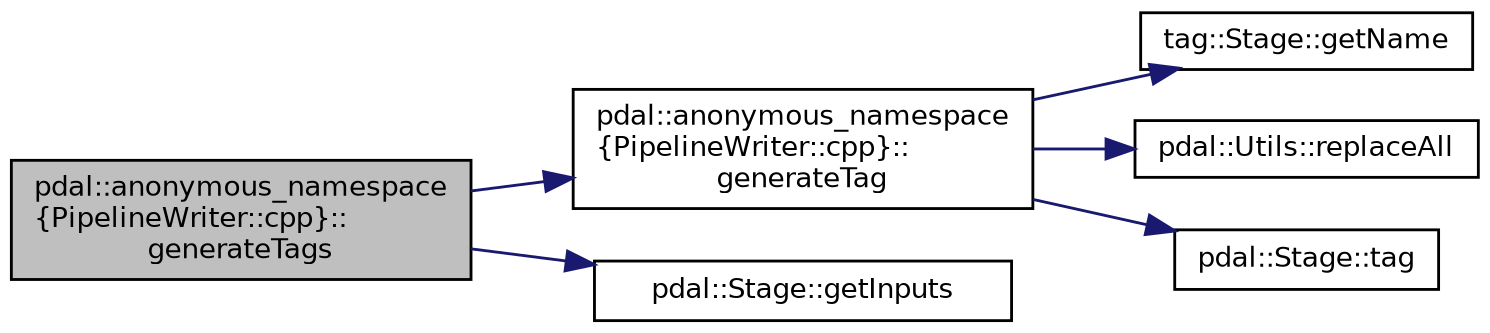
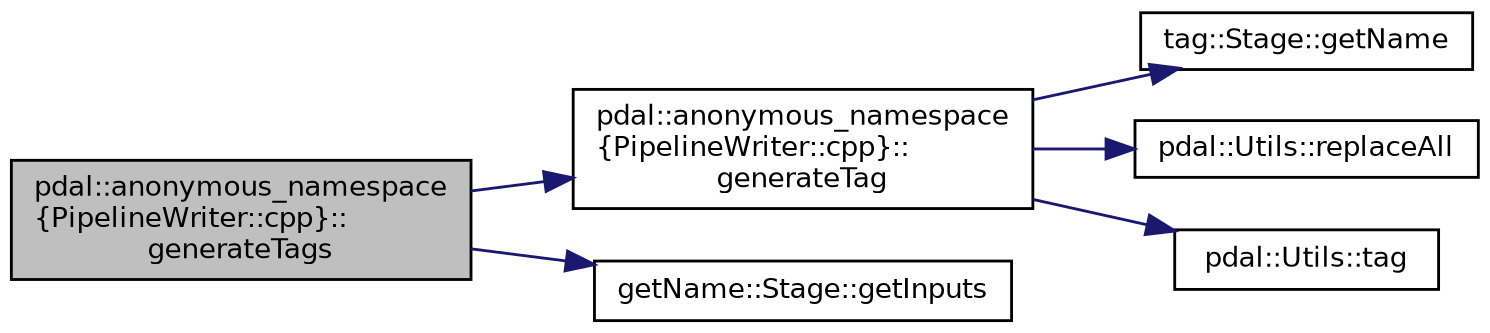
(1307, 260) -> (1307, 260)
(803, 291) -> (803, 291)
